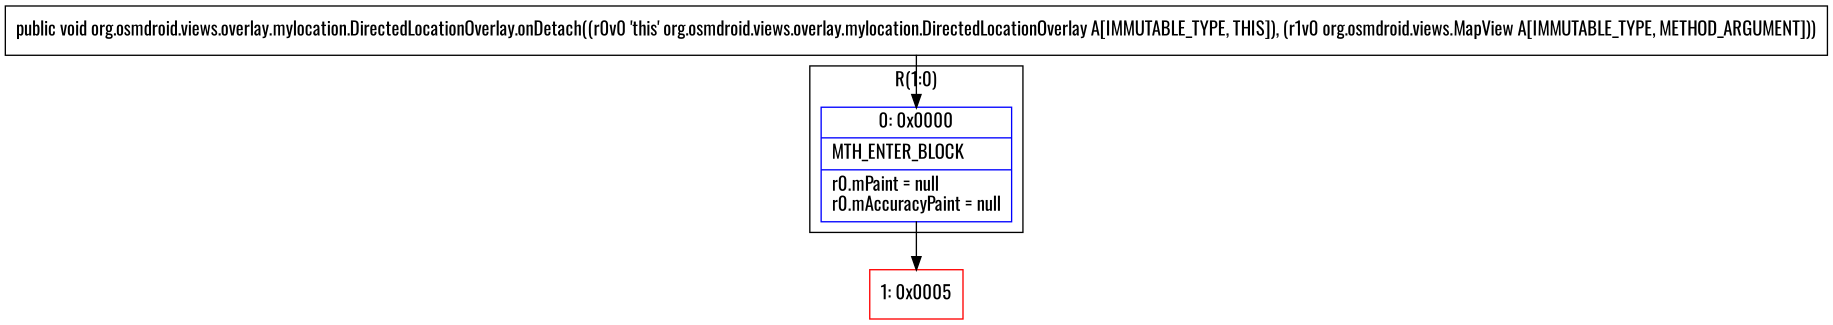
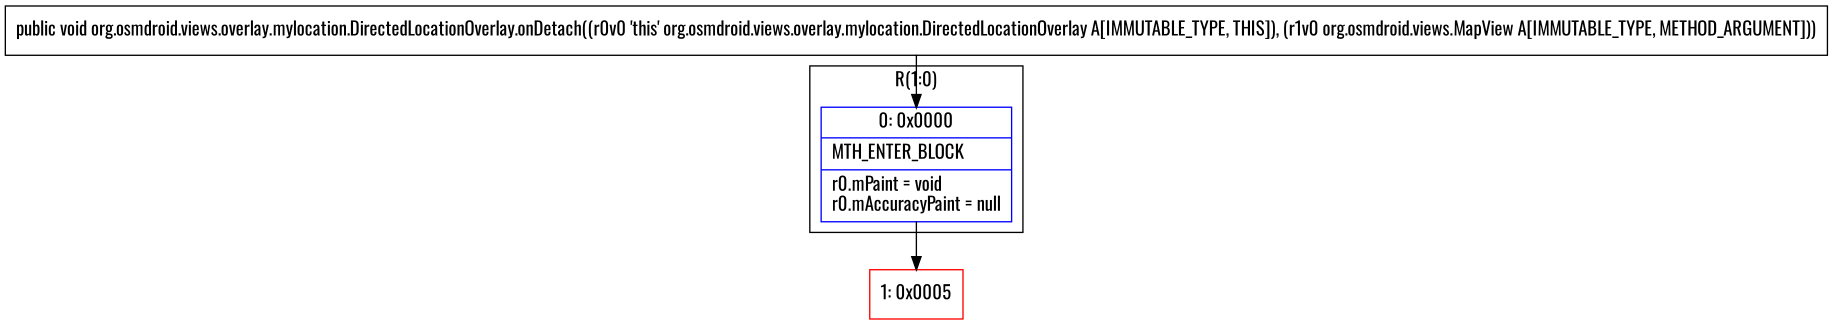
(886, 185) -> (887, 185)
